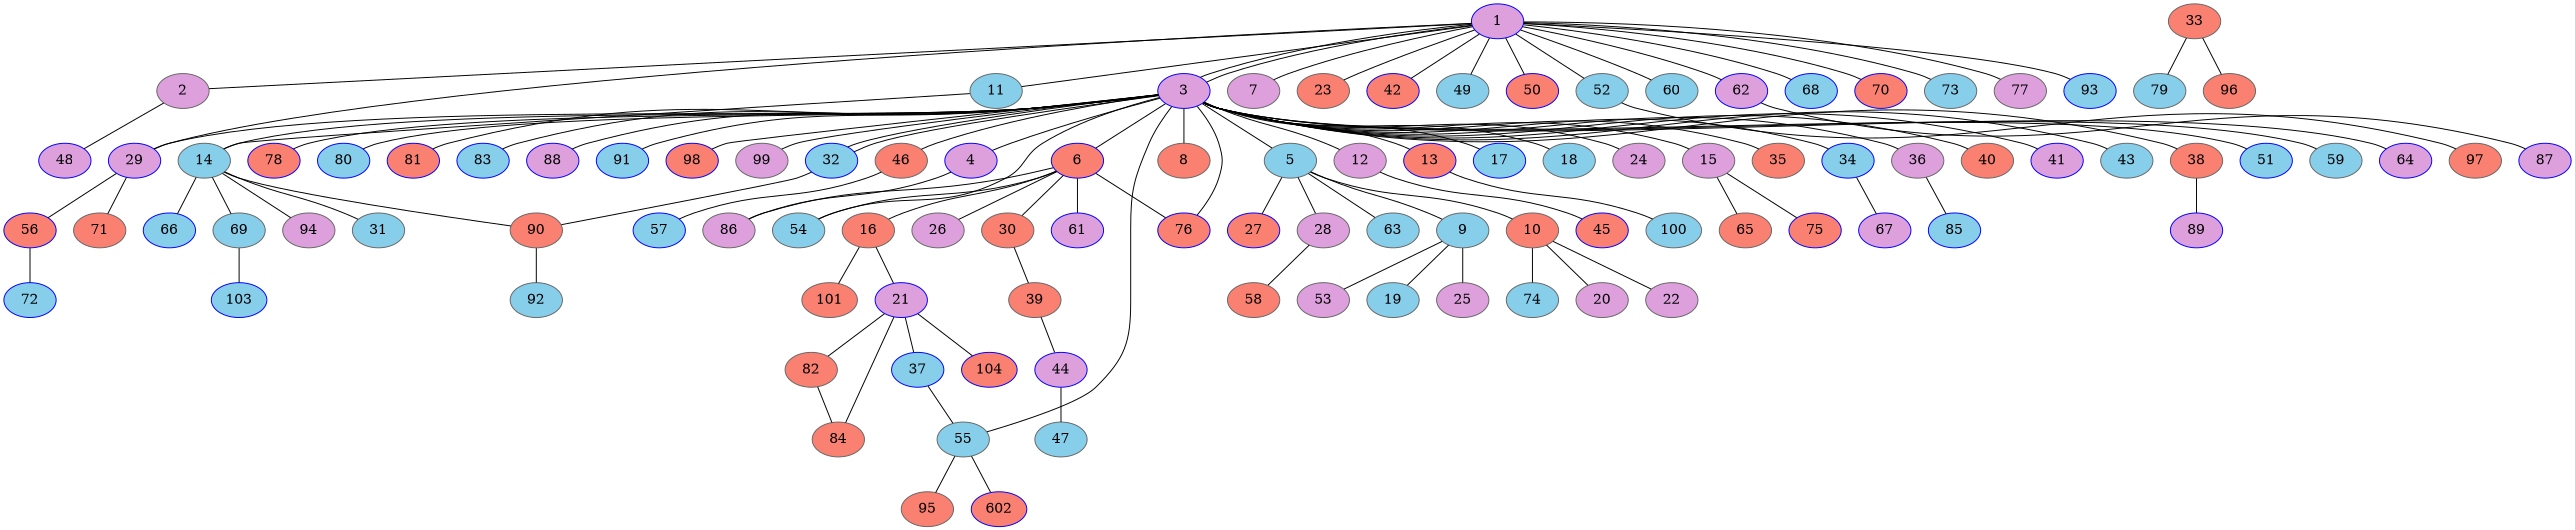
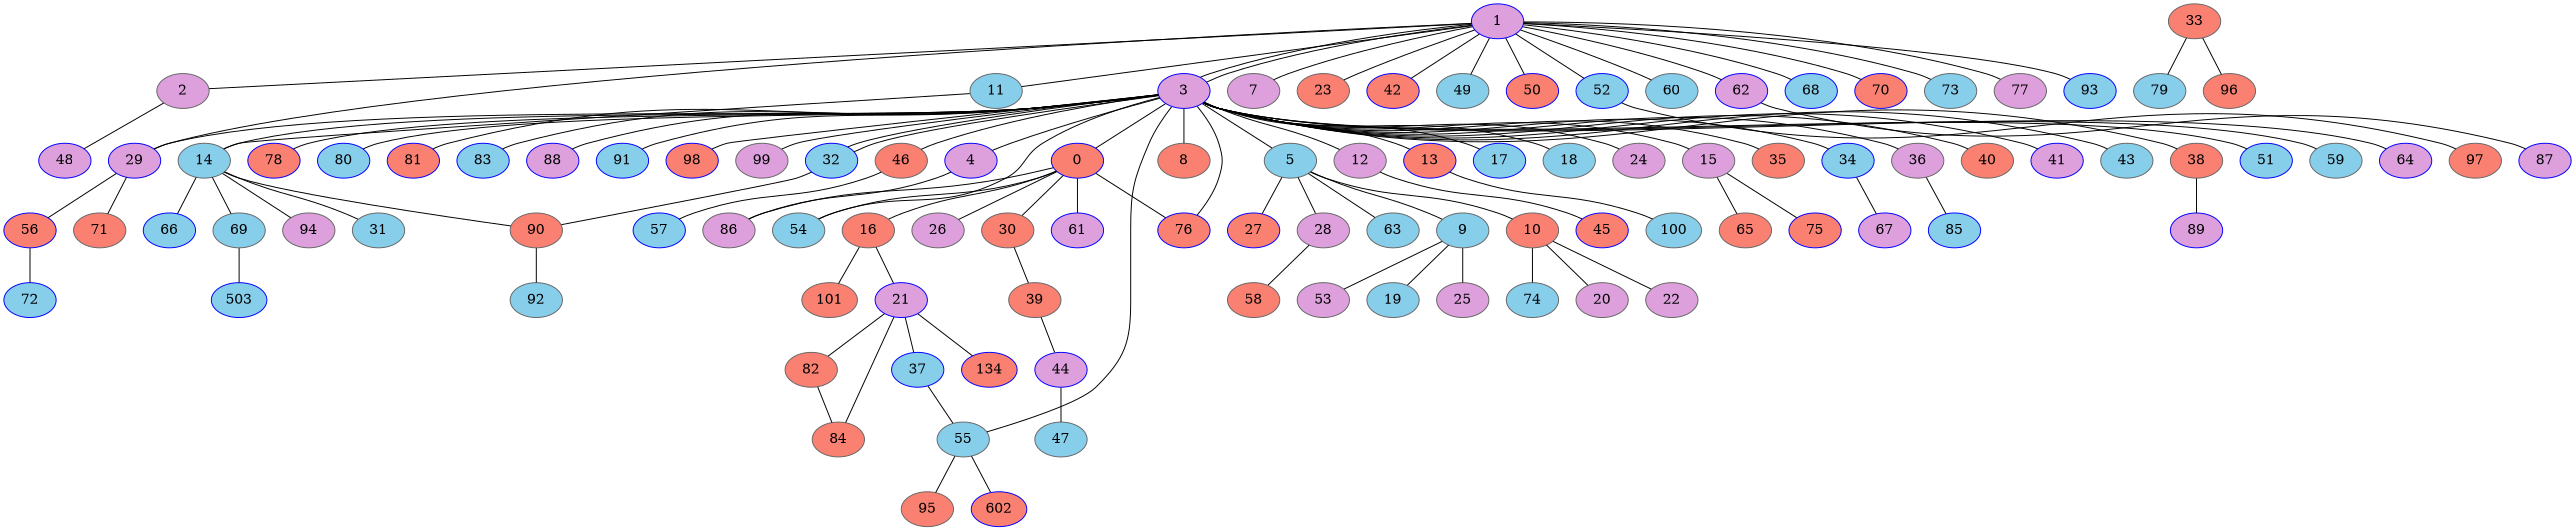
(1602, 91) -> (1602, 91)
(1077, 161) -> (1077, 161)
(239, 300) -> (239, 300)
(989, 370) -> (989, 370)
